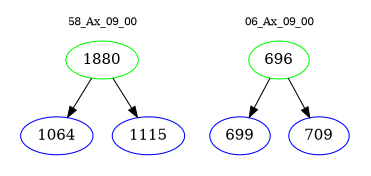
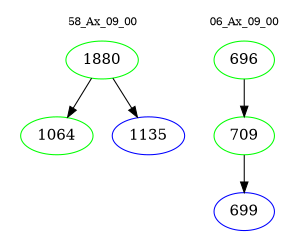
(262, 93) -> (244, 169)
(57, 136) -> (57, 136)
(148, 136) -> (148, 136)
(319, 136) -> (244, 136)
